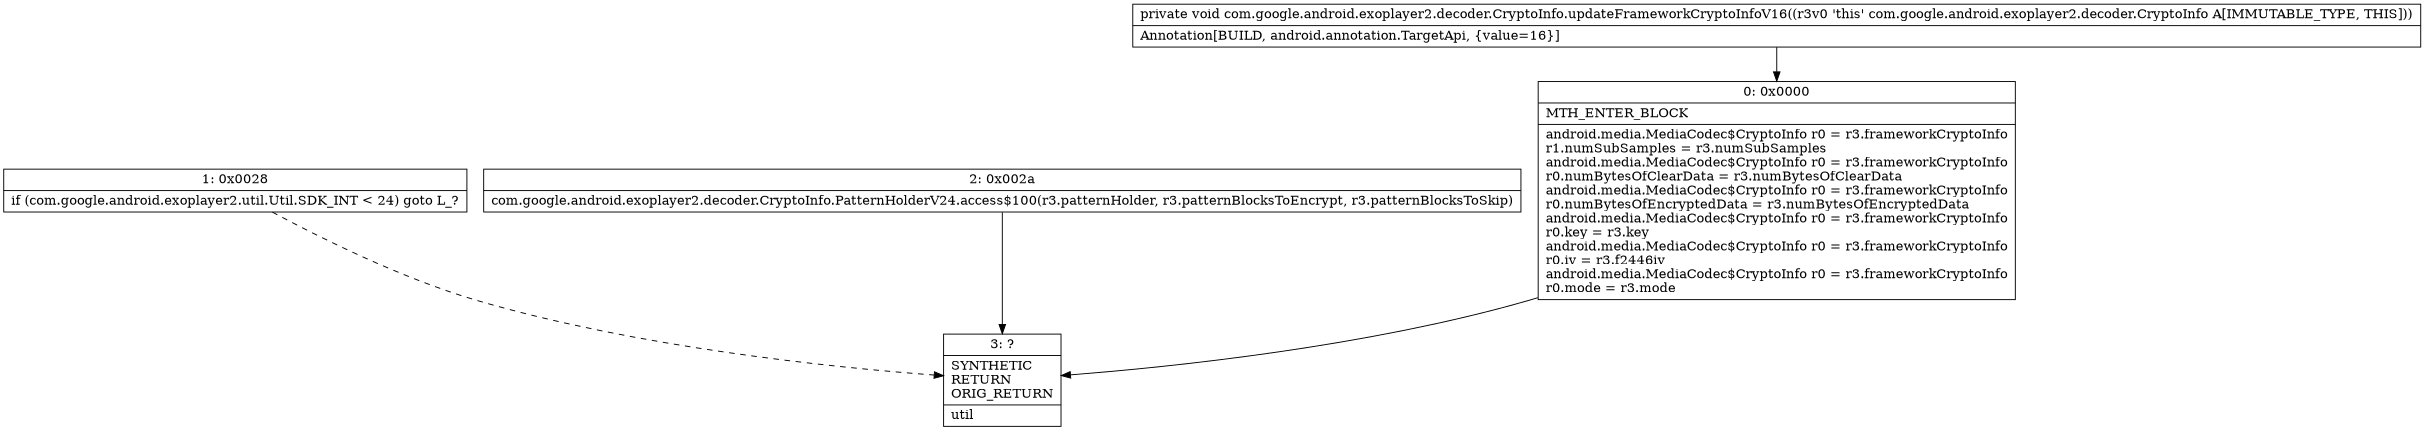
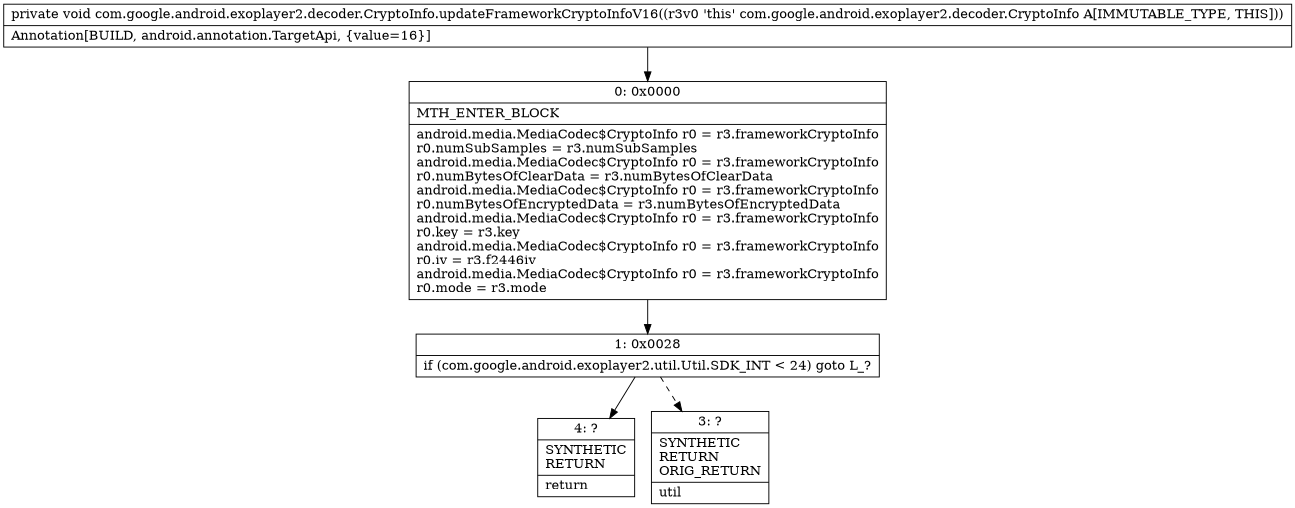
(1686, 149) -> (557, 149)
(1002, 191) -> none
(1306, 348) -> (648, 312)
none -> (586, 458)
